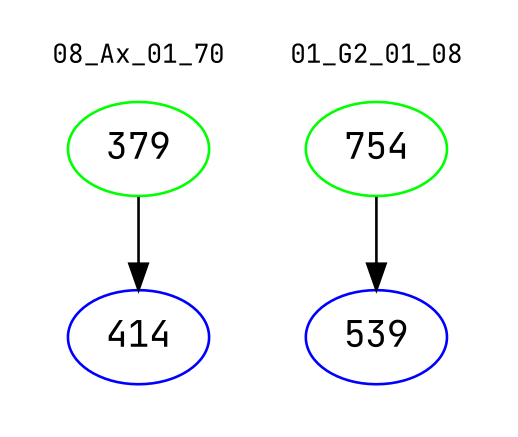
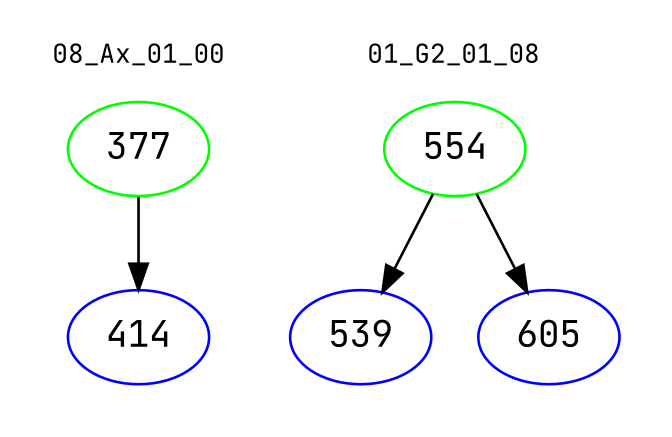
(140, 56) -> (140, 56)
(139, 149) -> (139, 149)
(376, 149) -> (455, 149)
none -> (549, 337)
